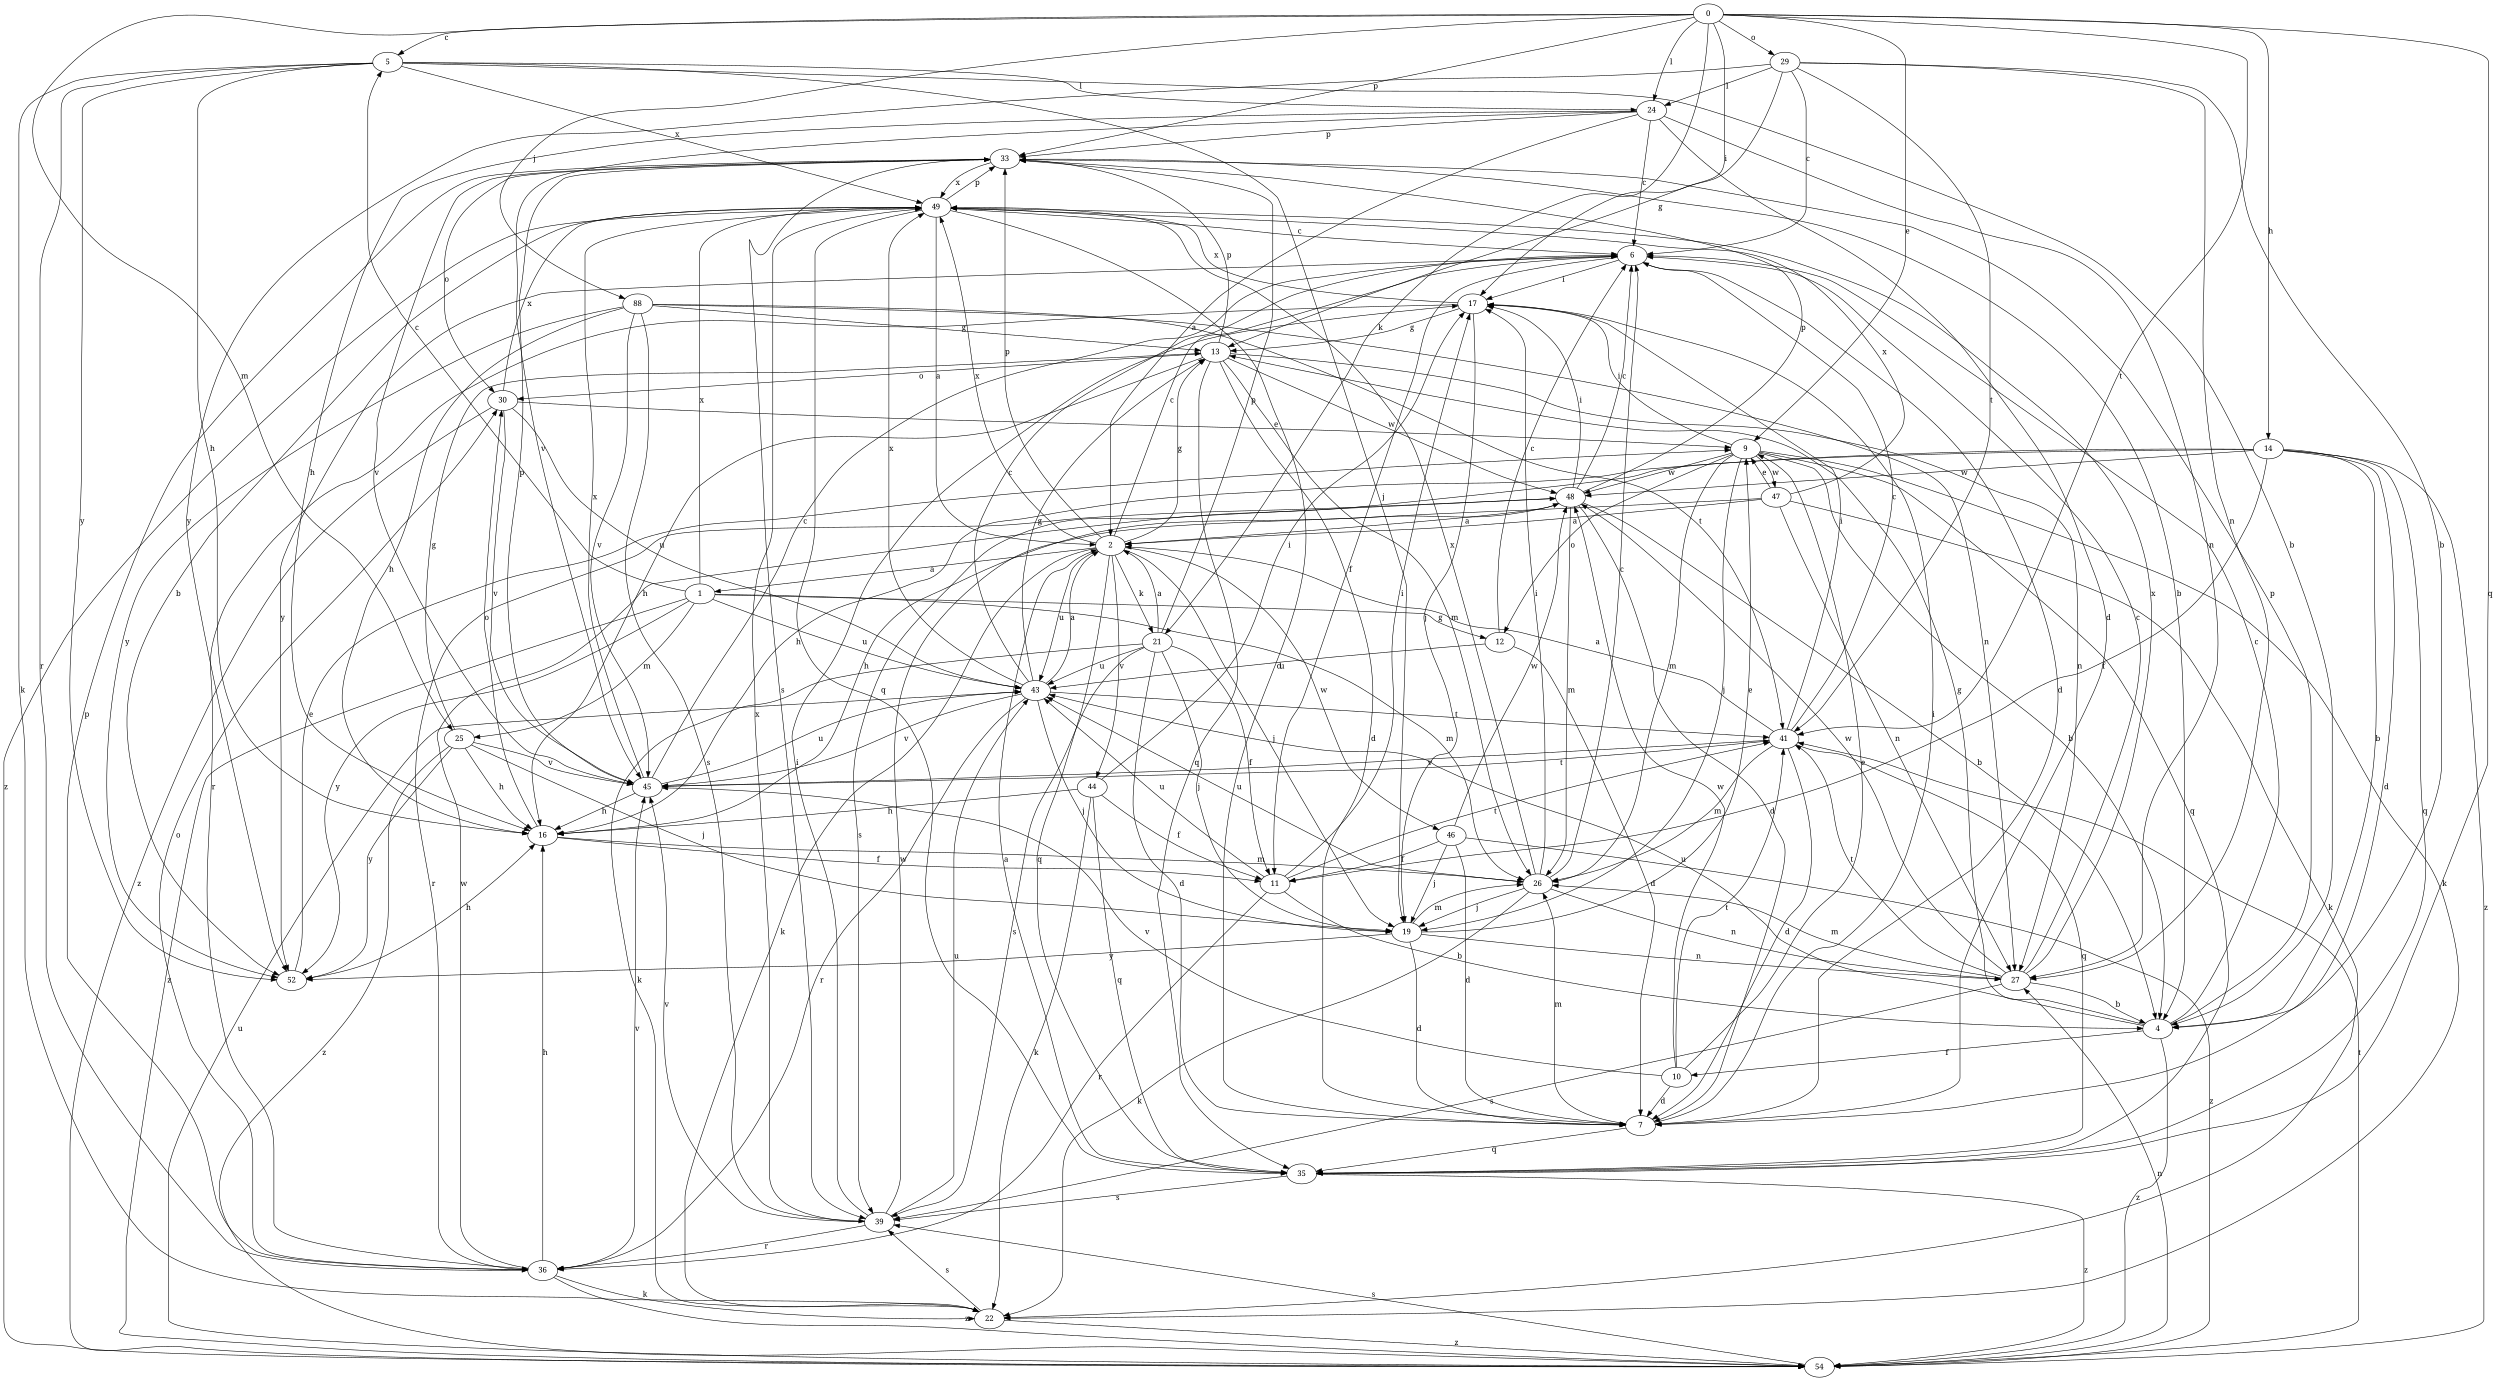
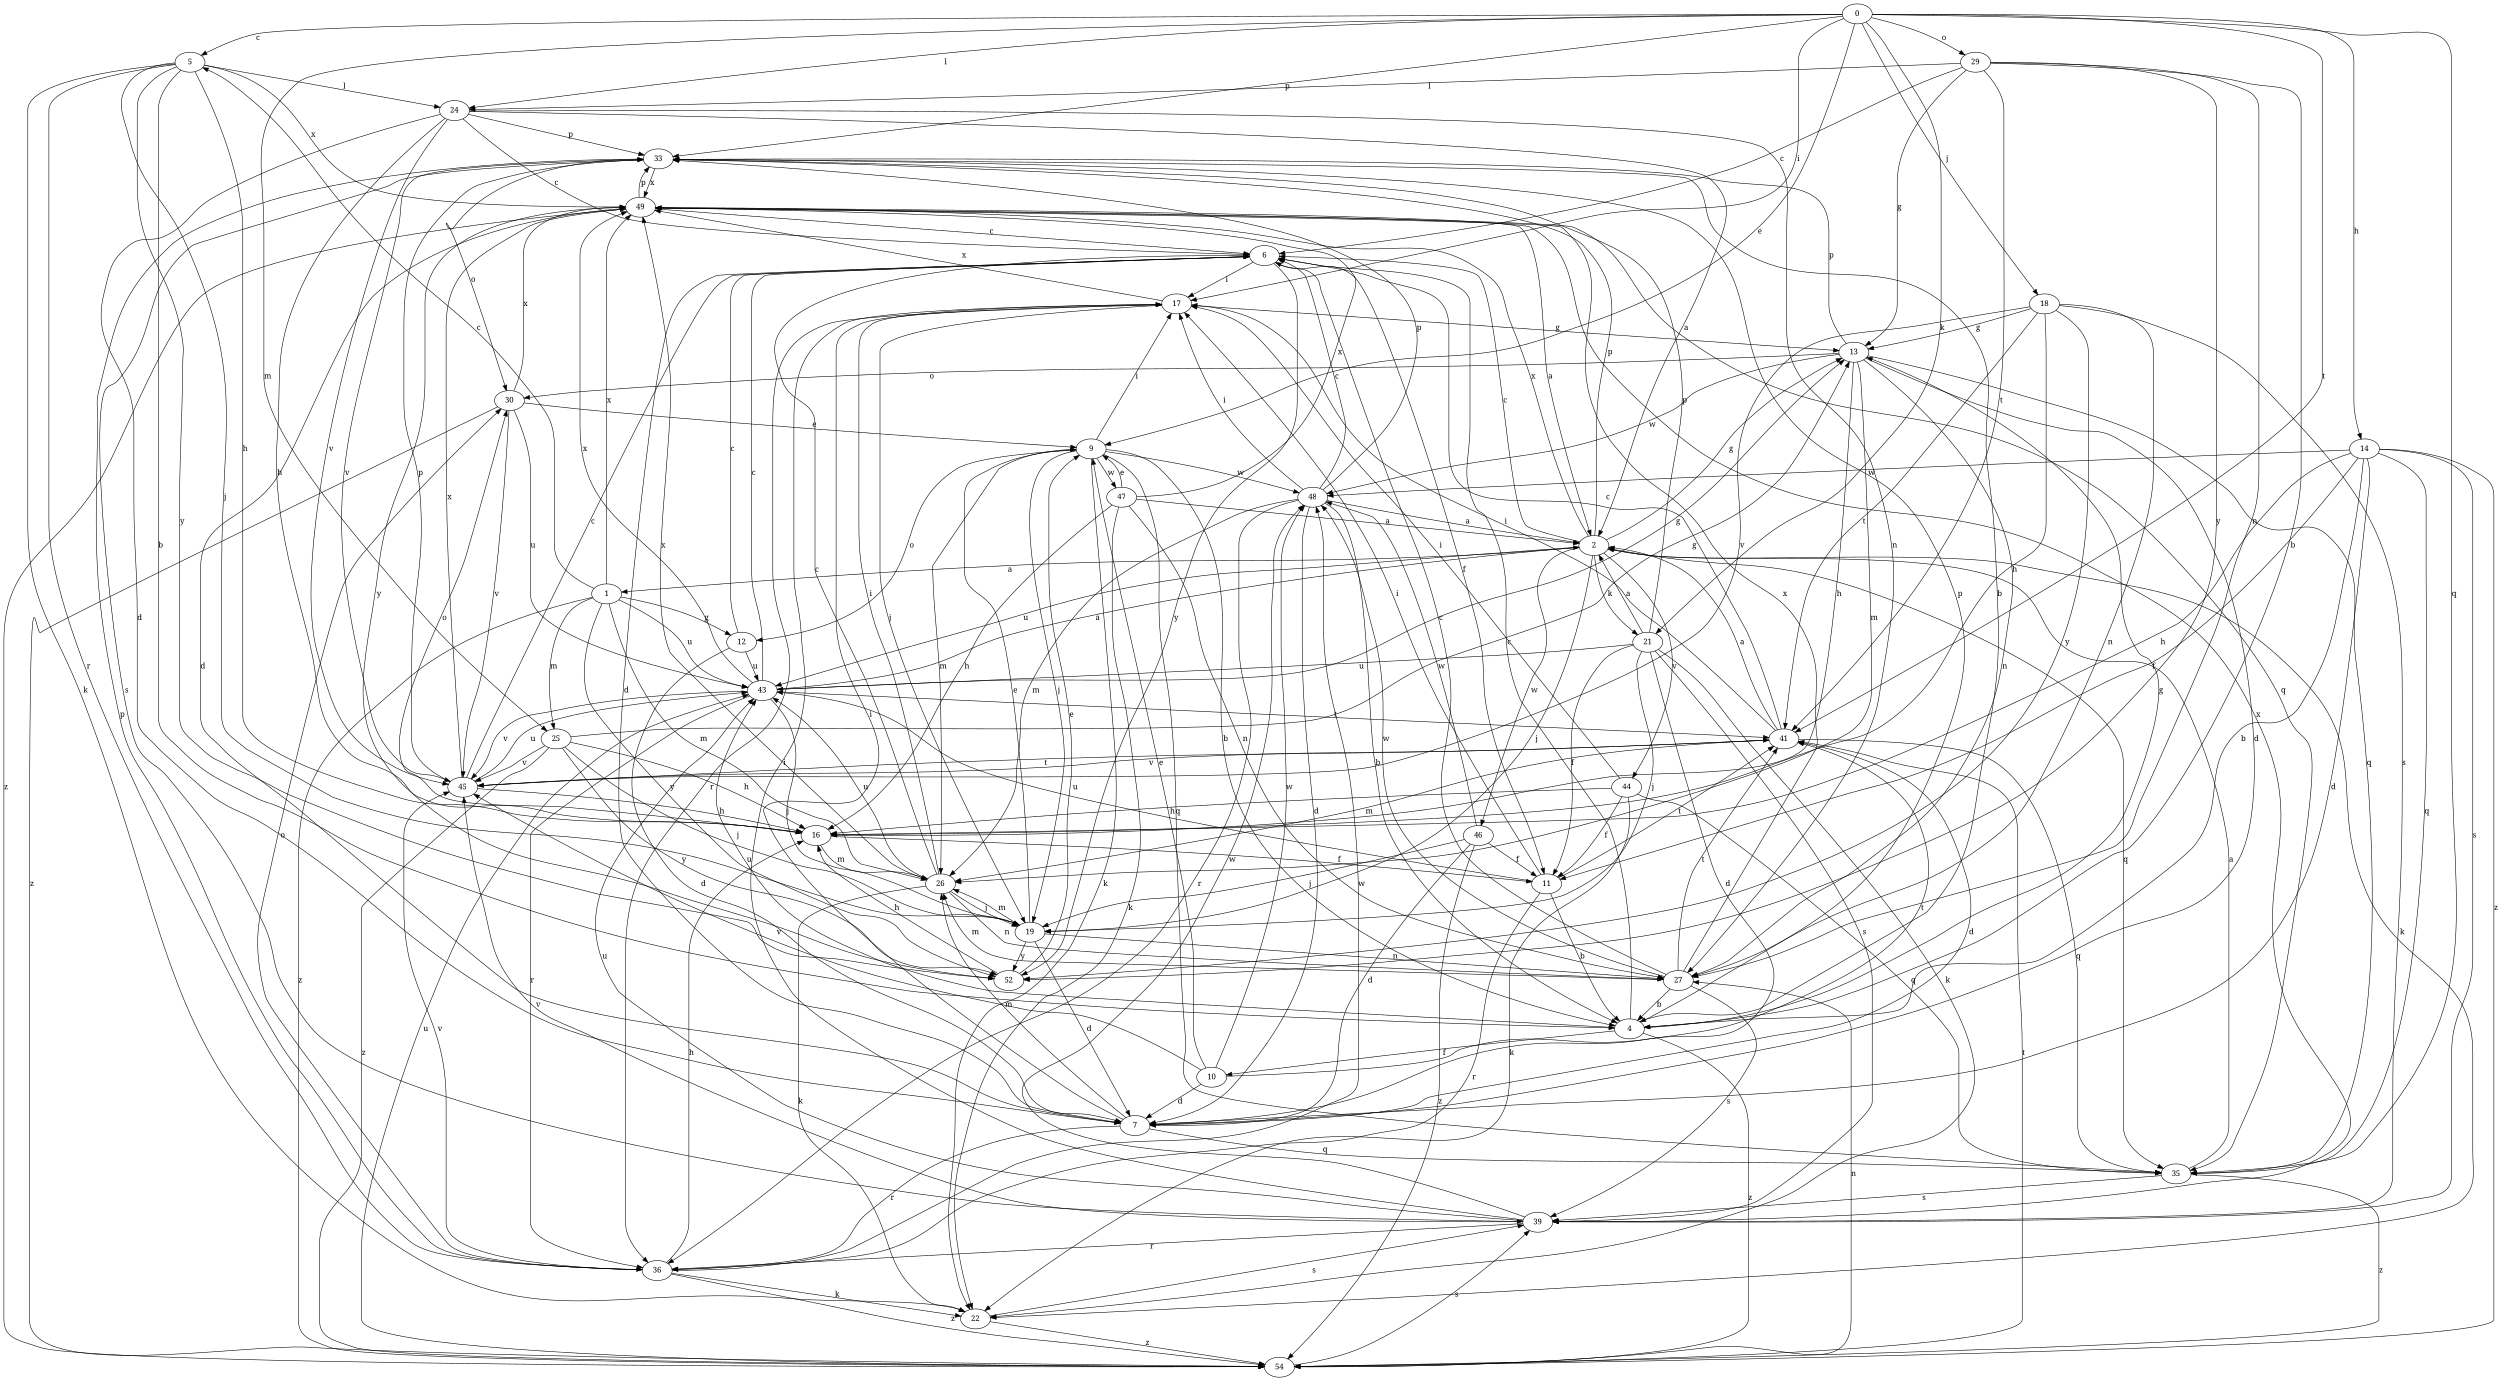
(638, 304) -> (2044, 304)
(179, 594) -> (379, 594)
none -> (903, 1185)
